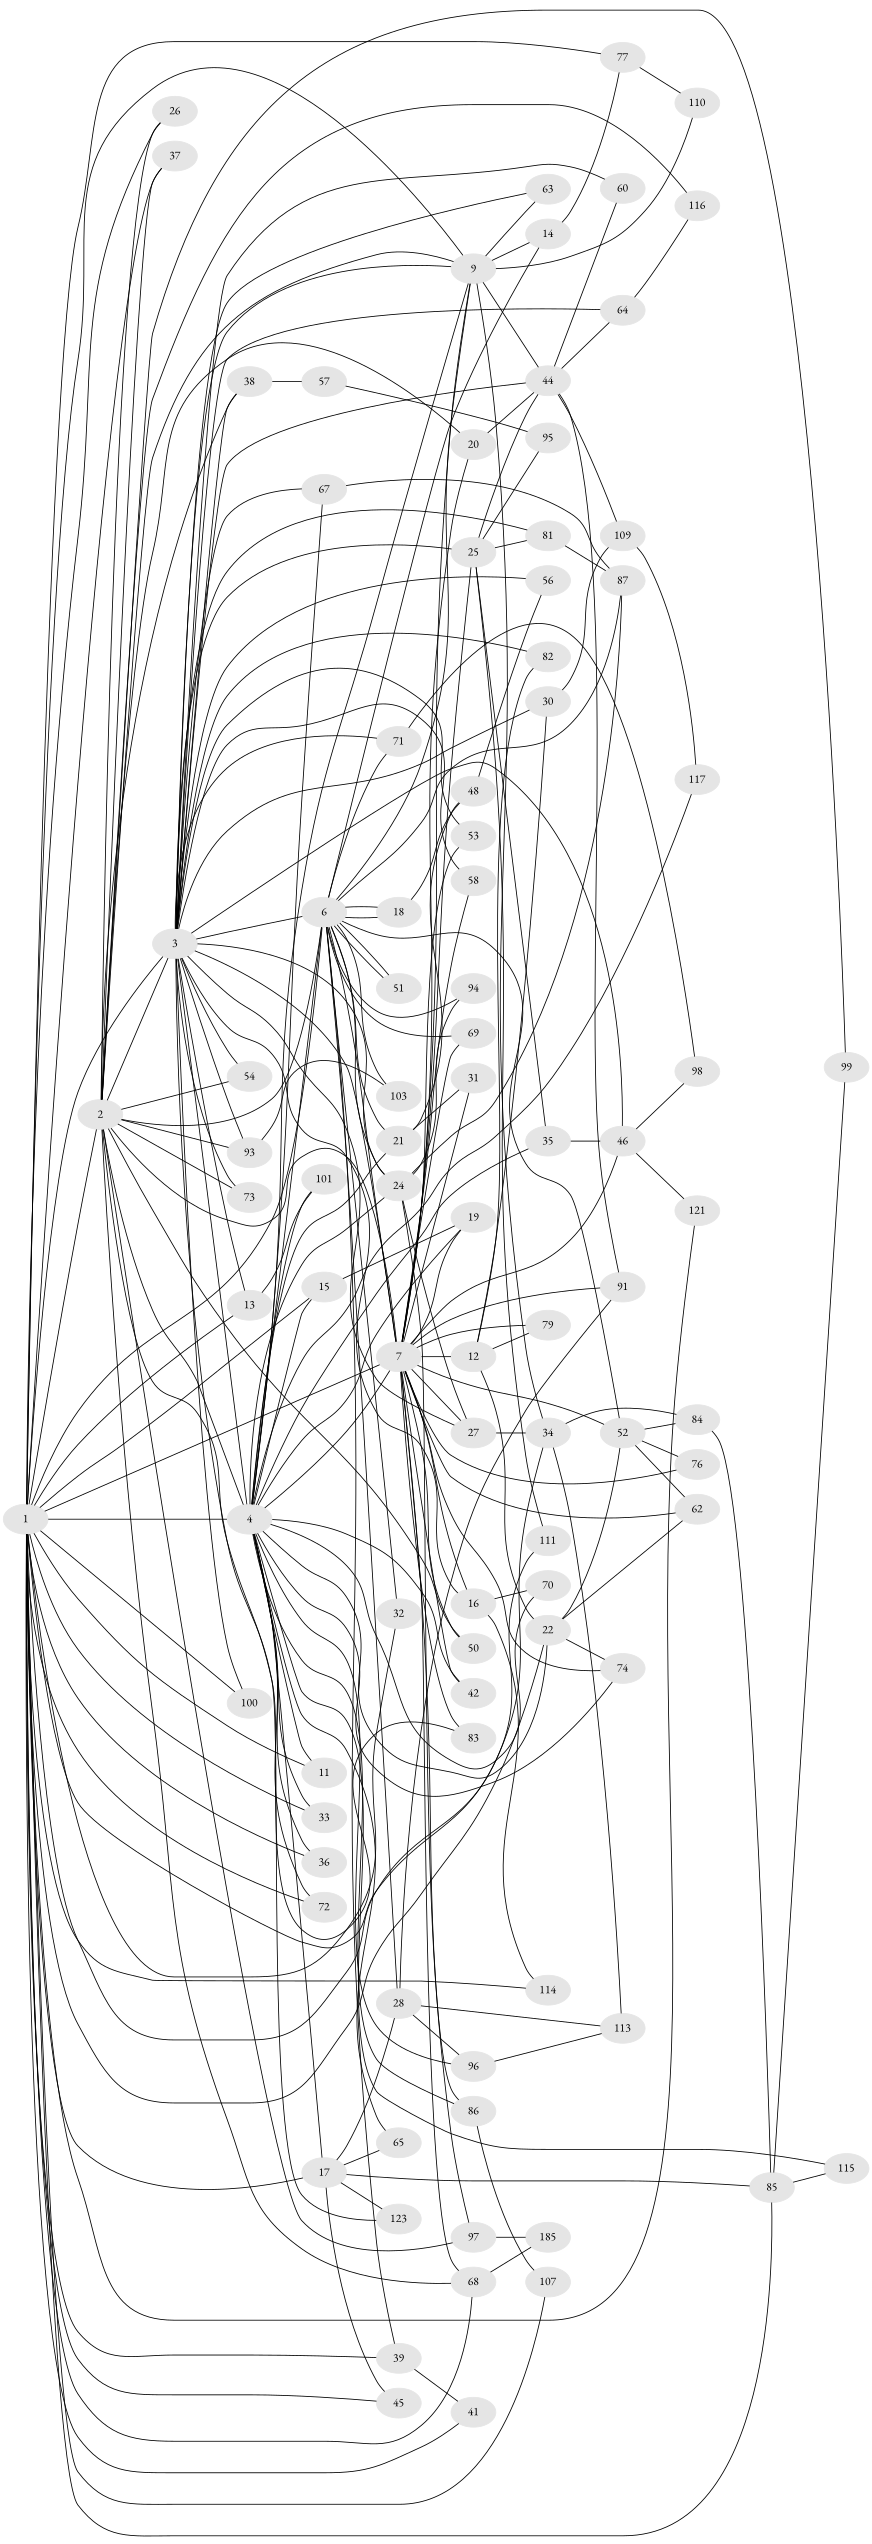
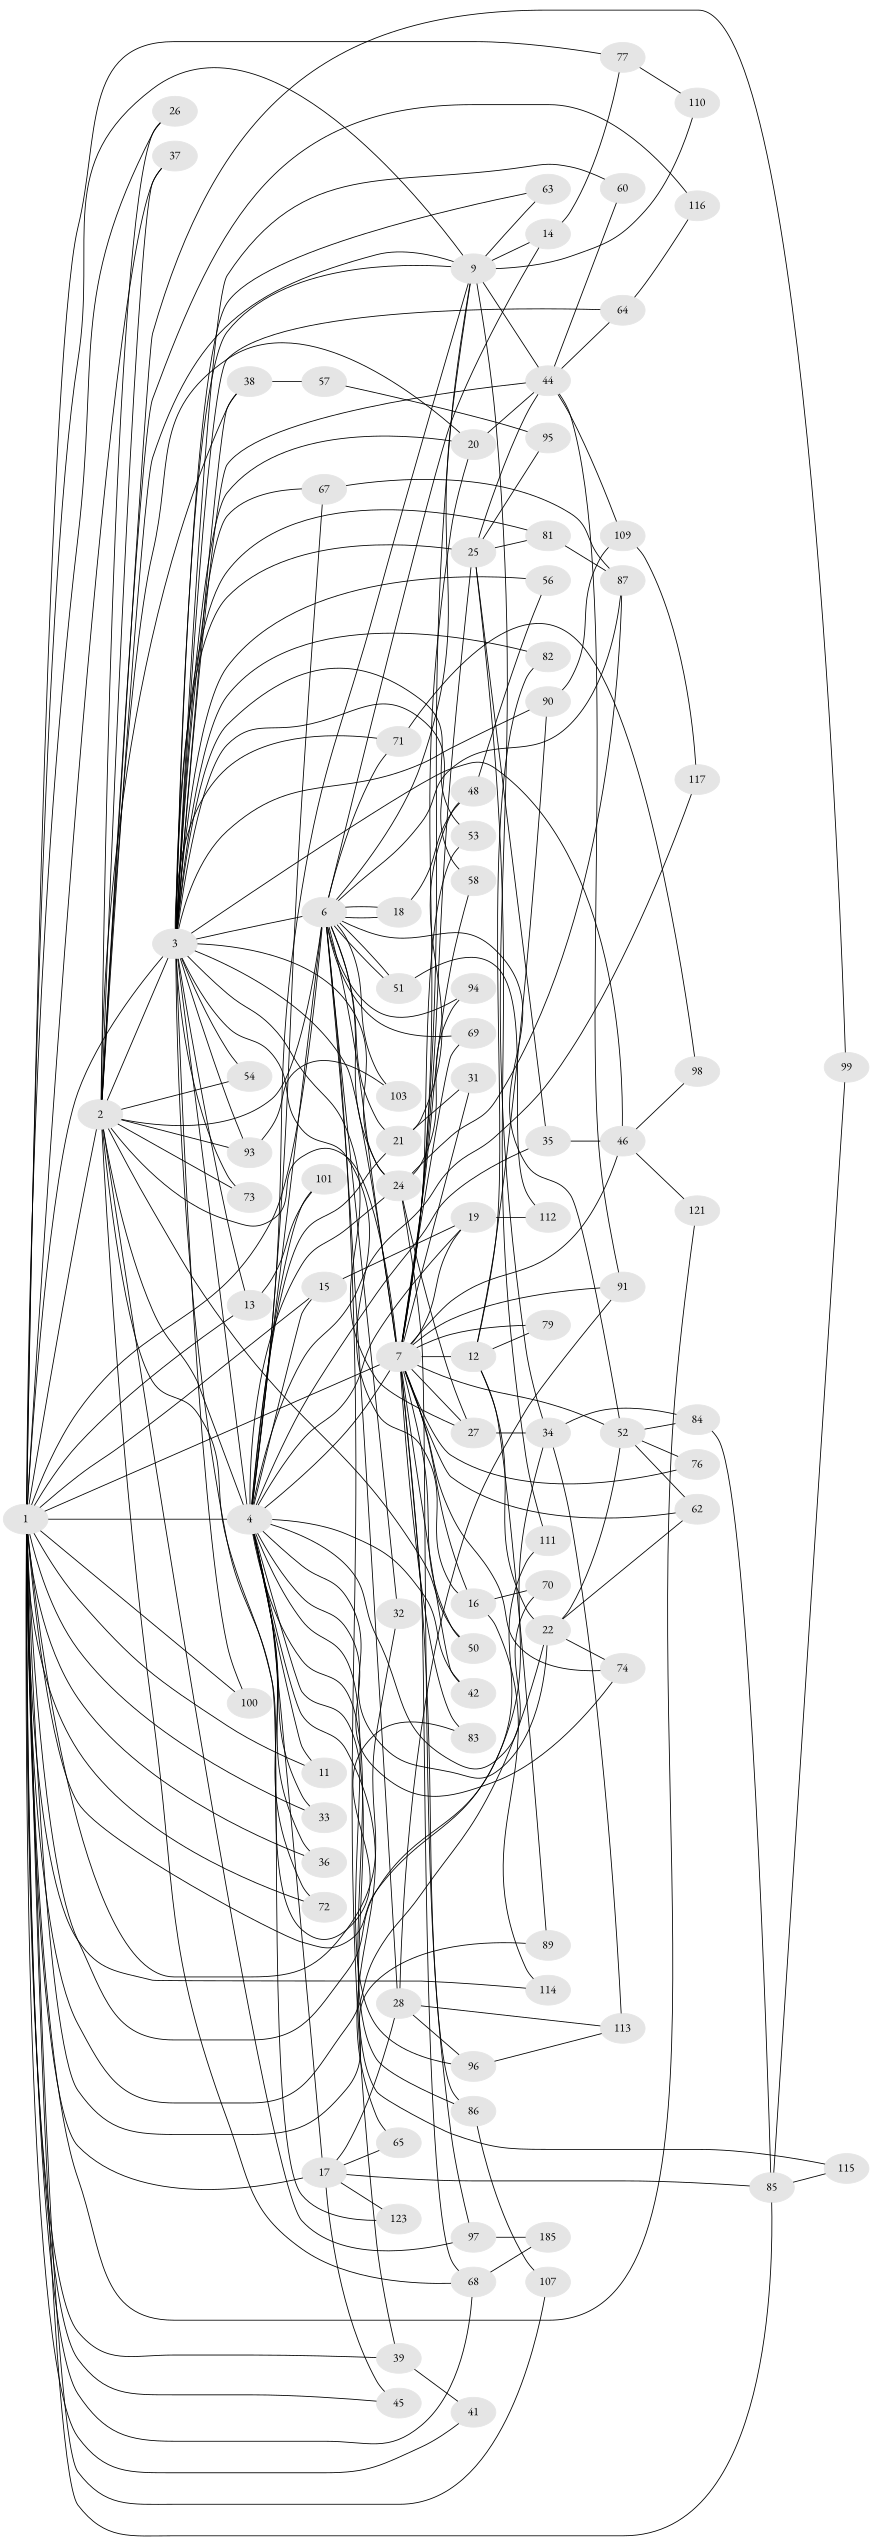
none -> (228, 492)
(548, 702) -> (548, 702)
none -> (548, 1217)
none -> (548, 1945)
